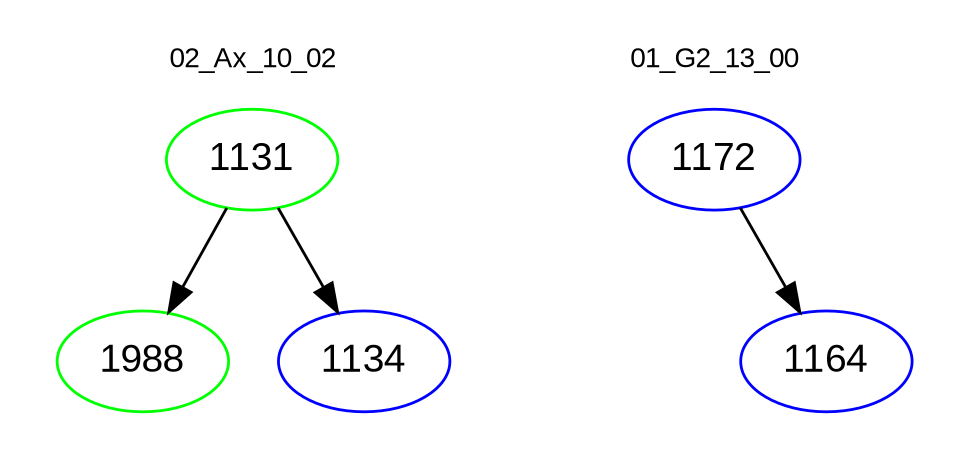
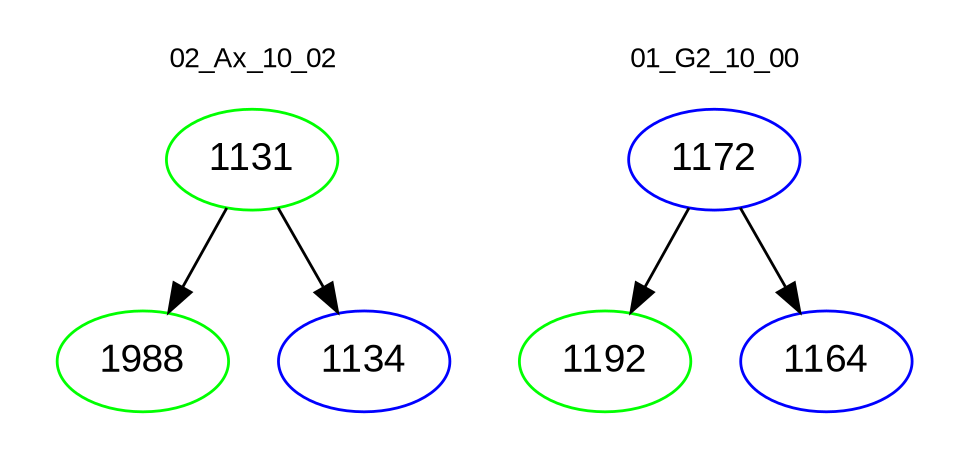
(716, 60) -> (716, 60)
none -> (605, 361)
